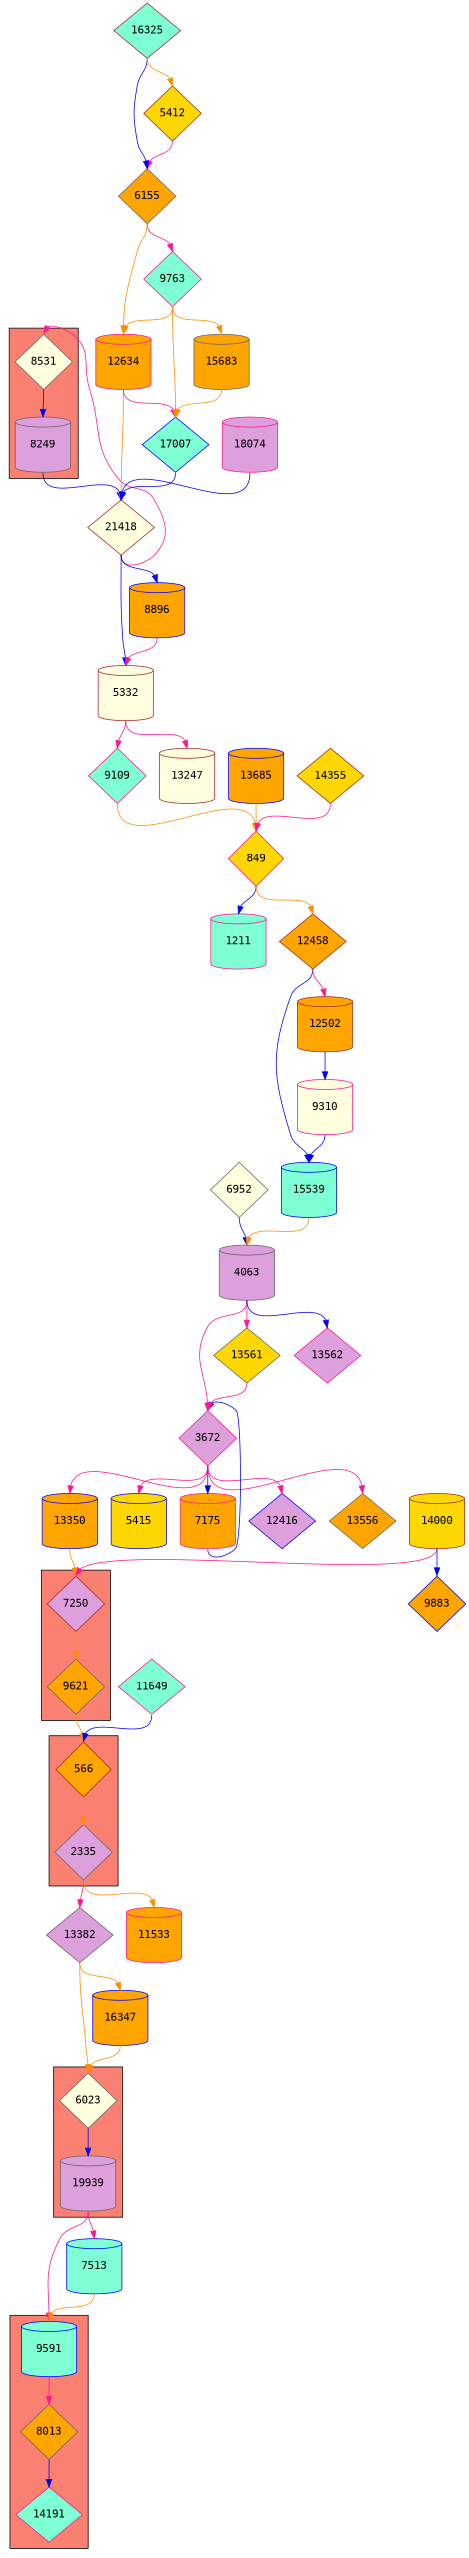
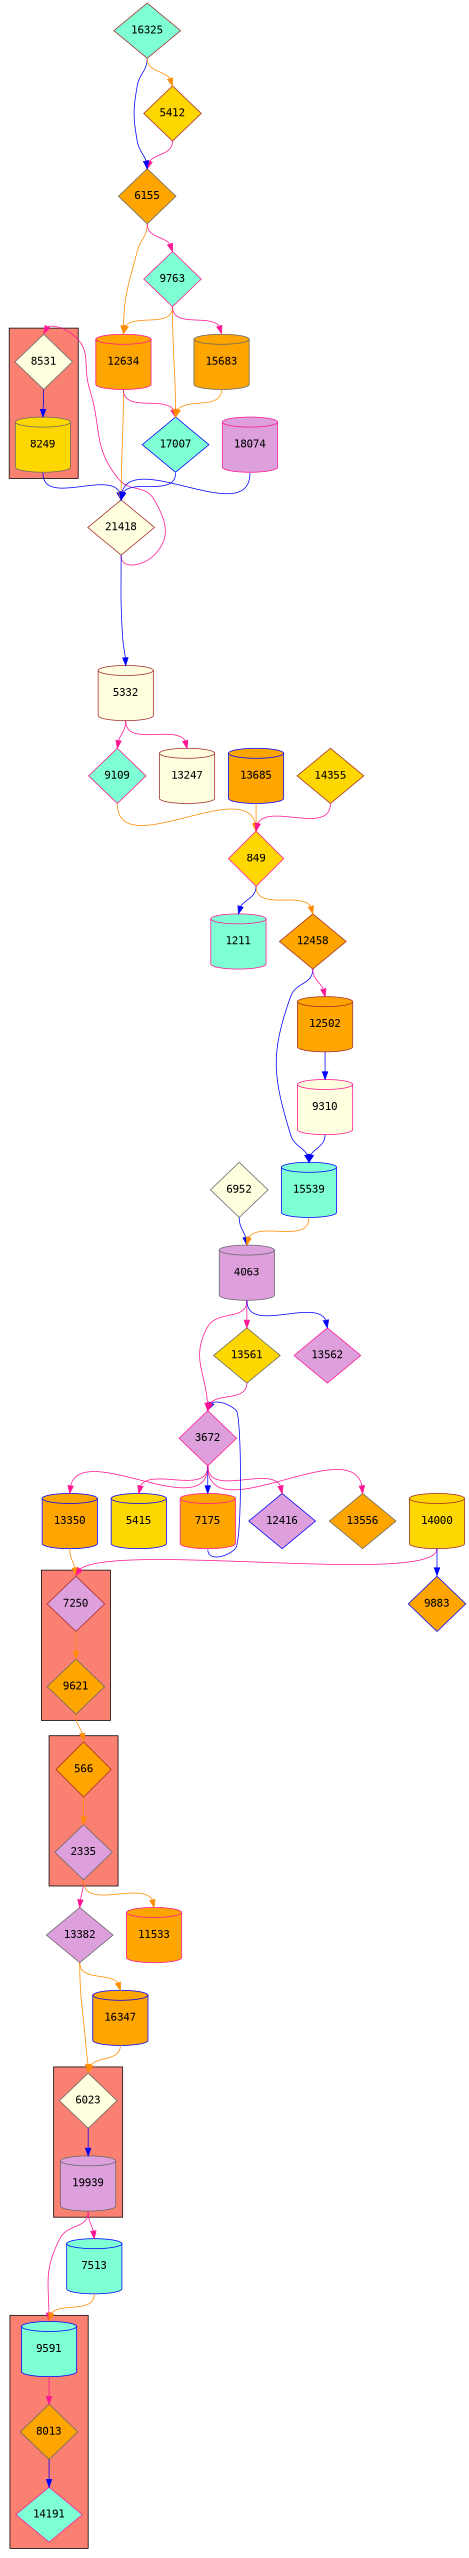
(193, 320) -> (193, 320)
(43, 445) -> (43, 445)
(157, 610) -> none
(152, 1687) -> none
